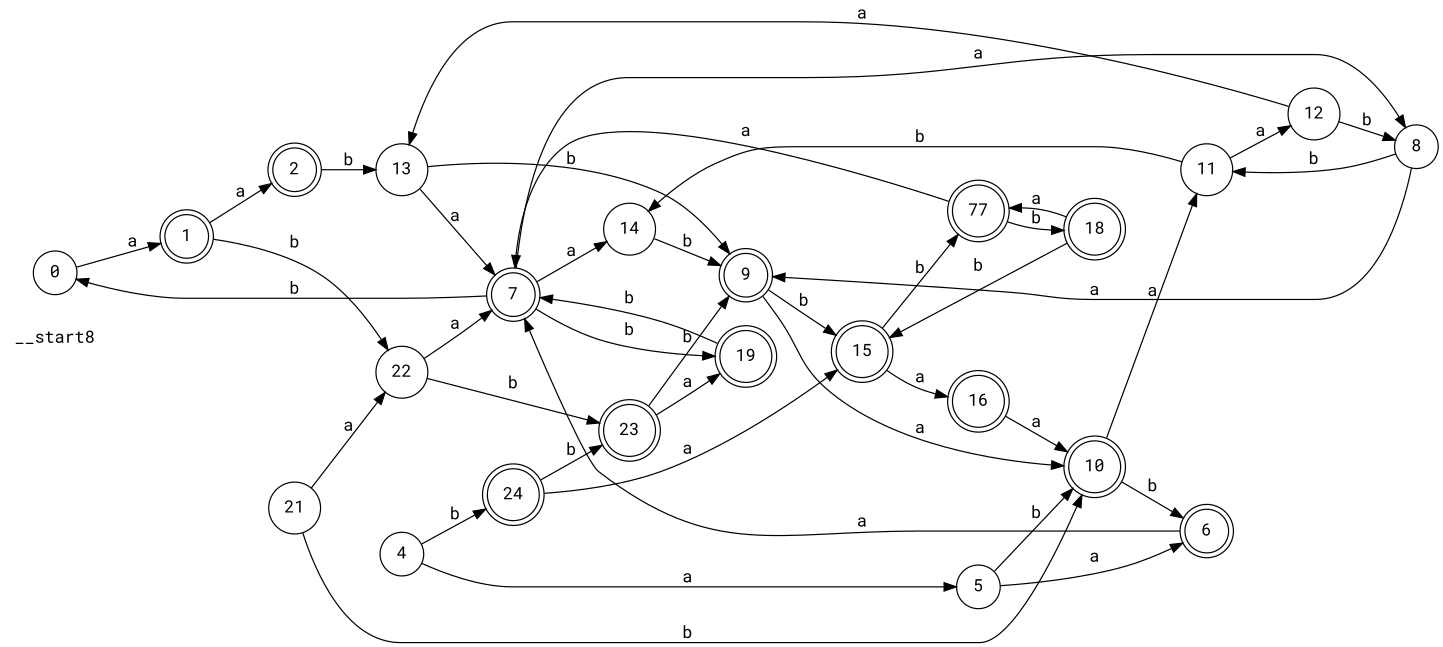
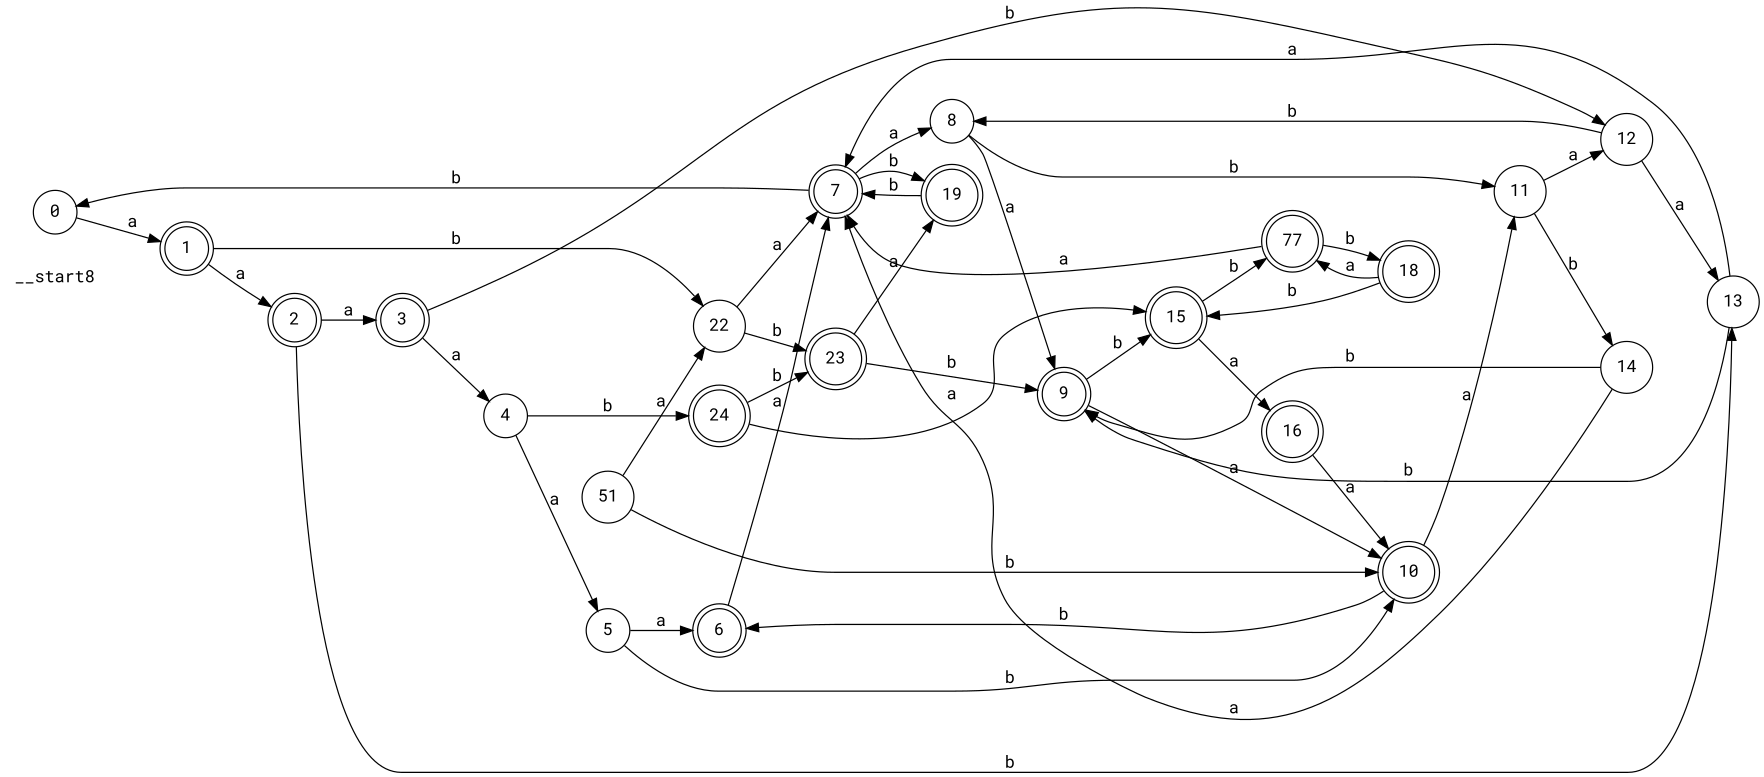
(567, 265) -> (1158, 701)
none -> (403, 320)
(295, 508) -> (608, 497)
